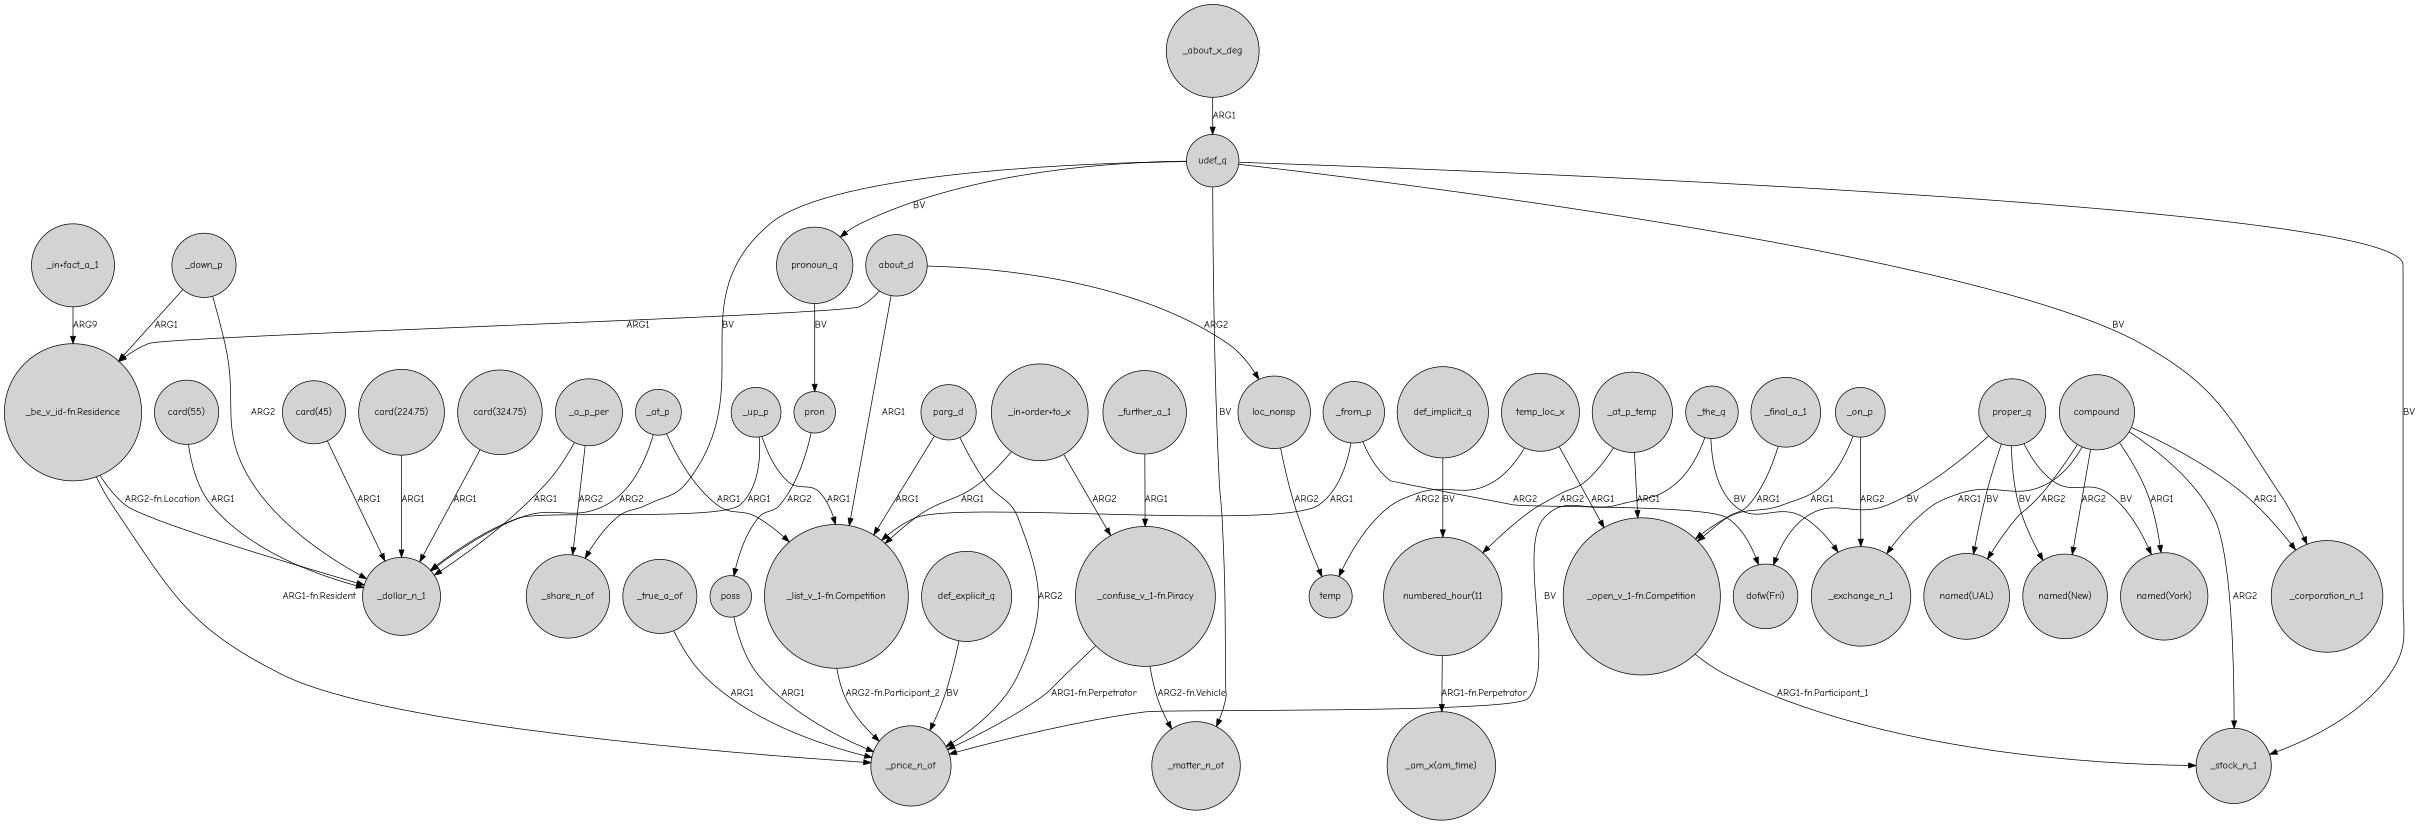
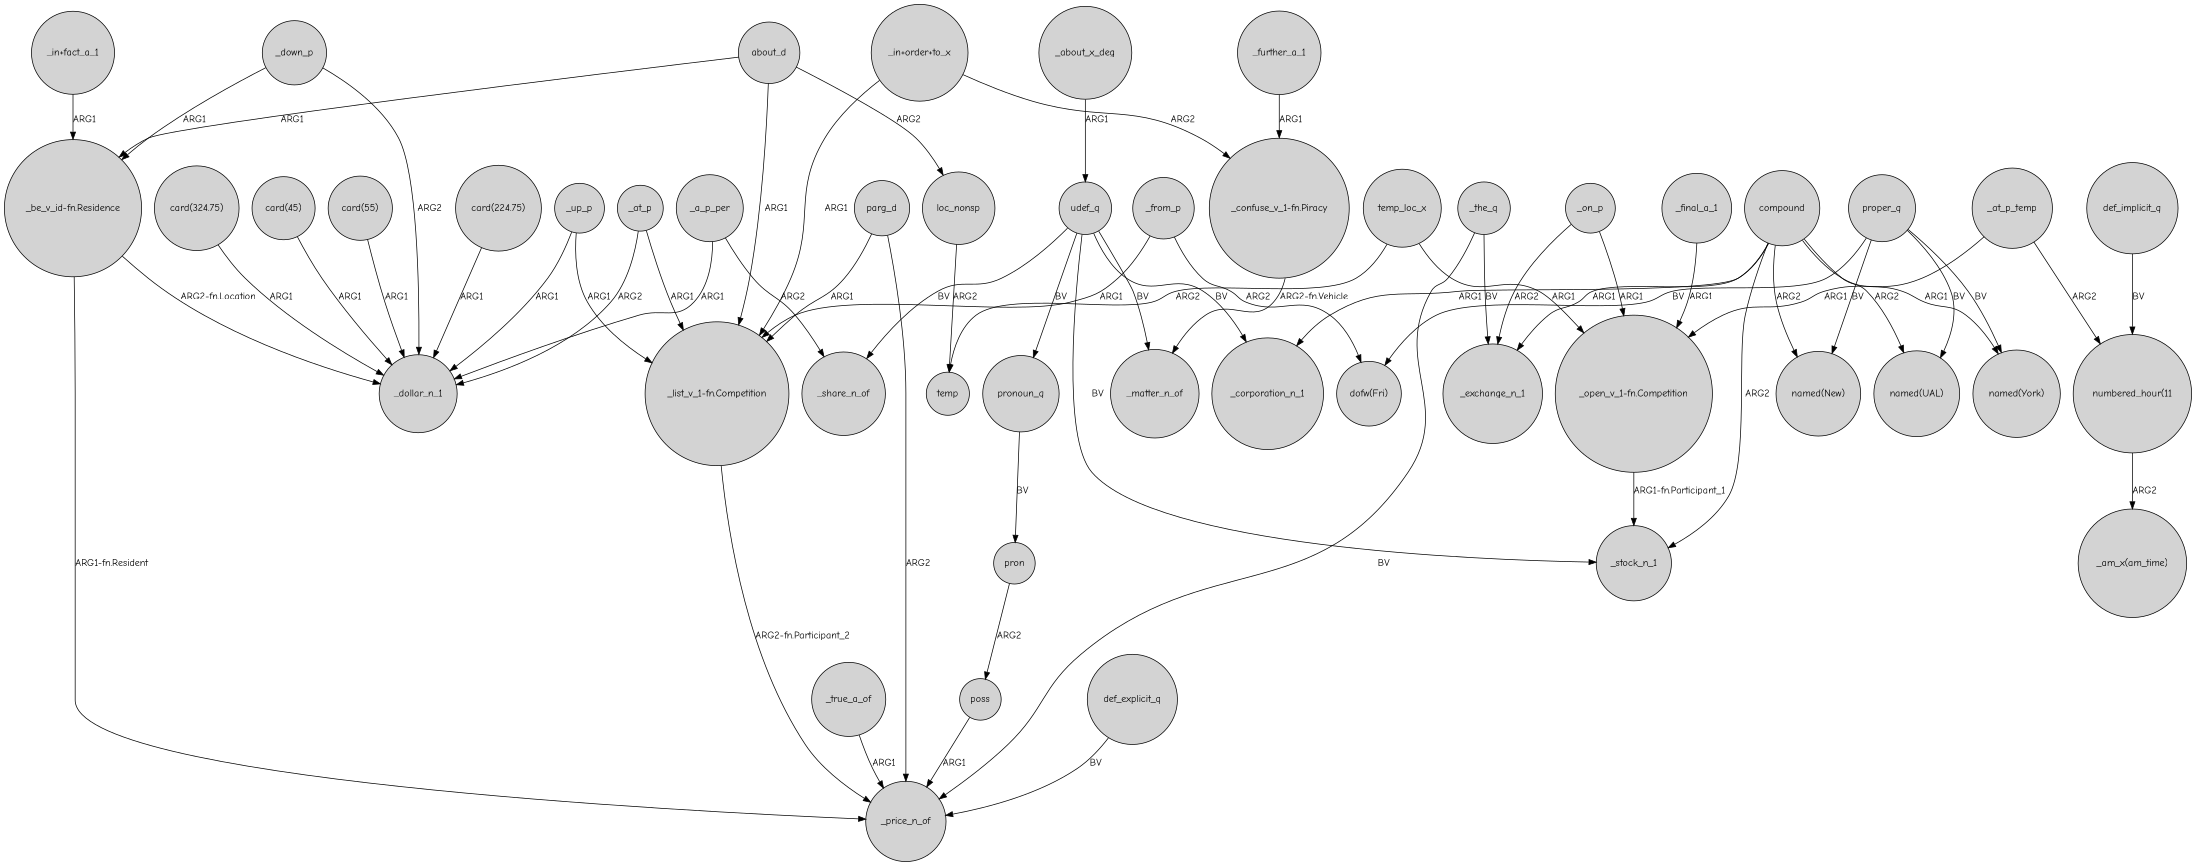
(85, 325) -> (85, 120)
(1484, 693) -> (2145, 491)
(1031, 704) -> none
